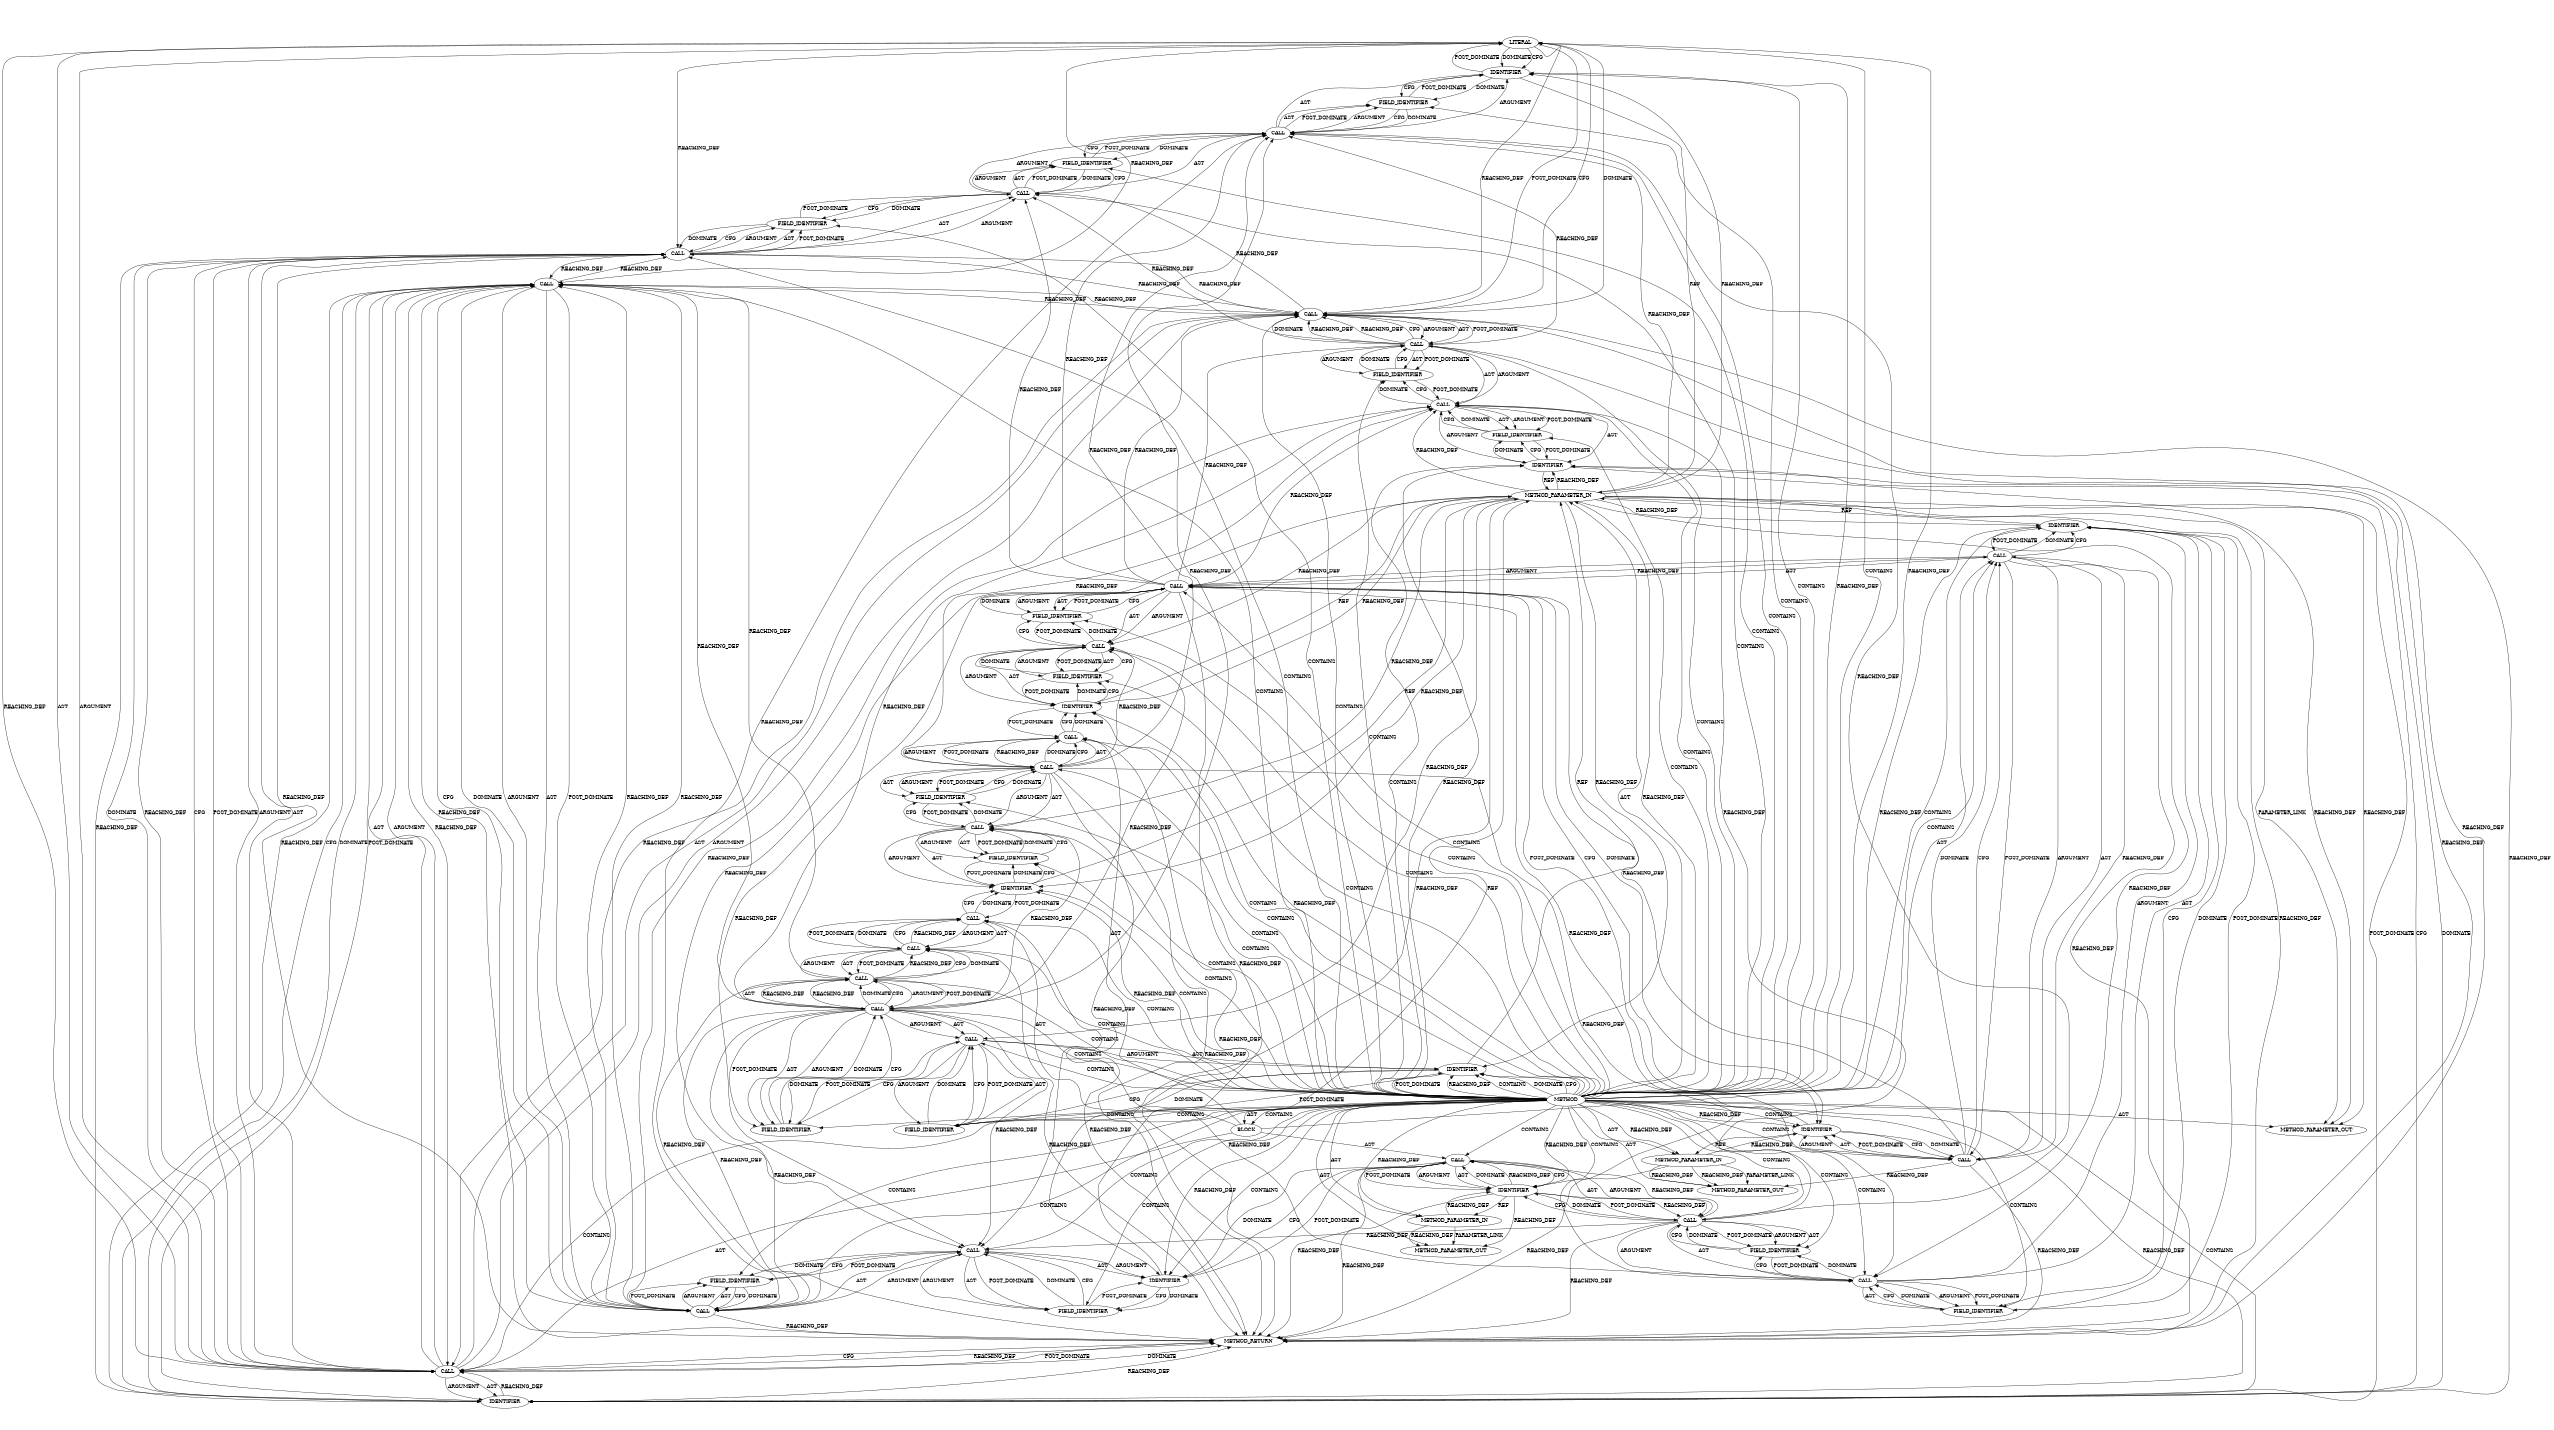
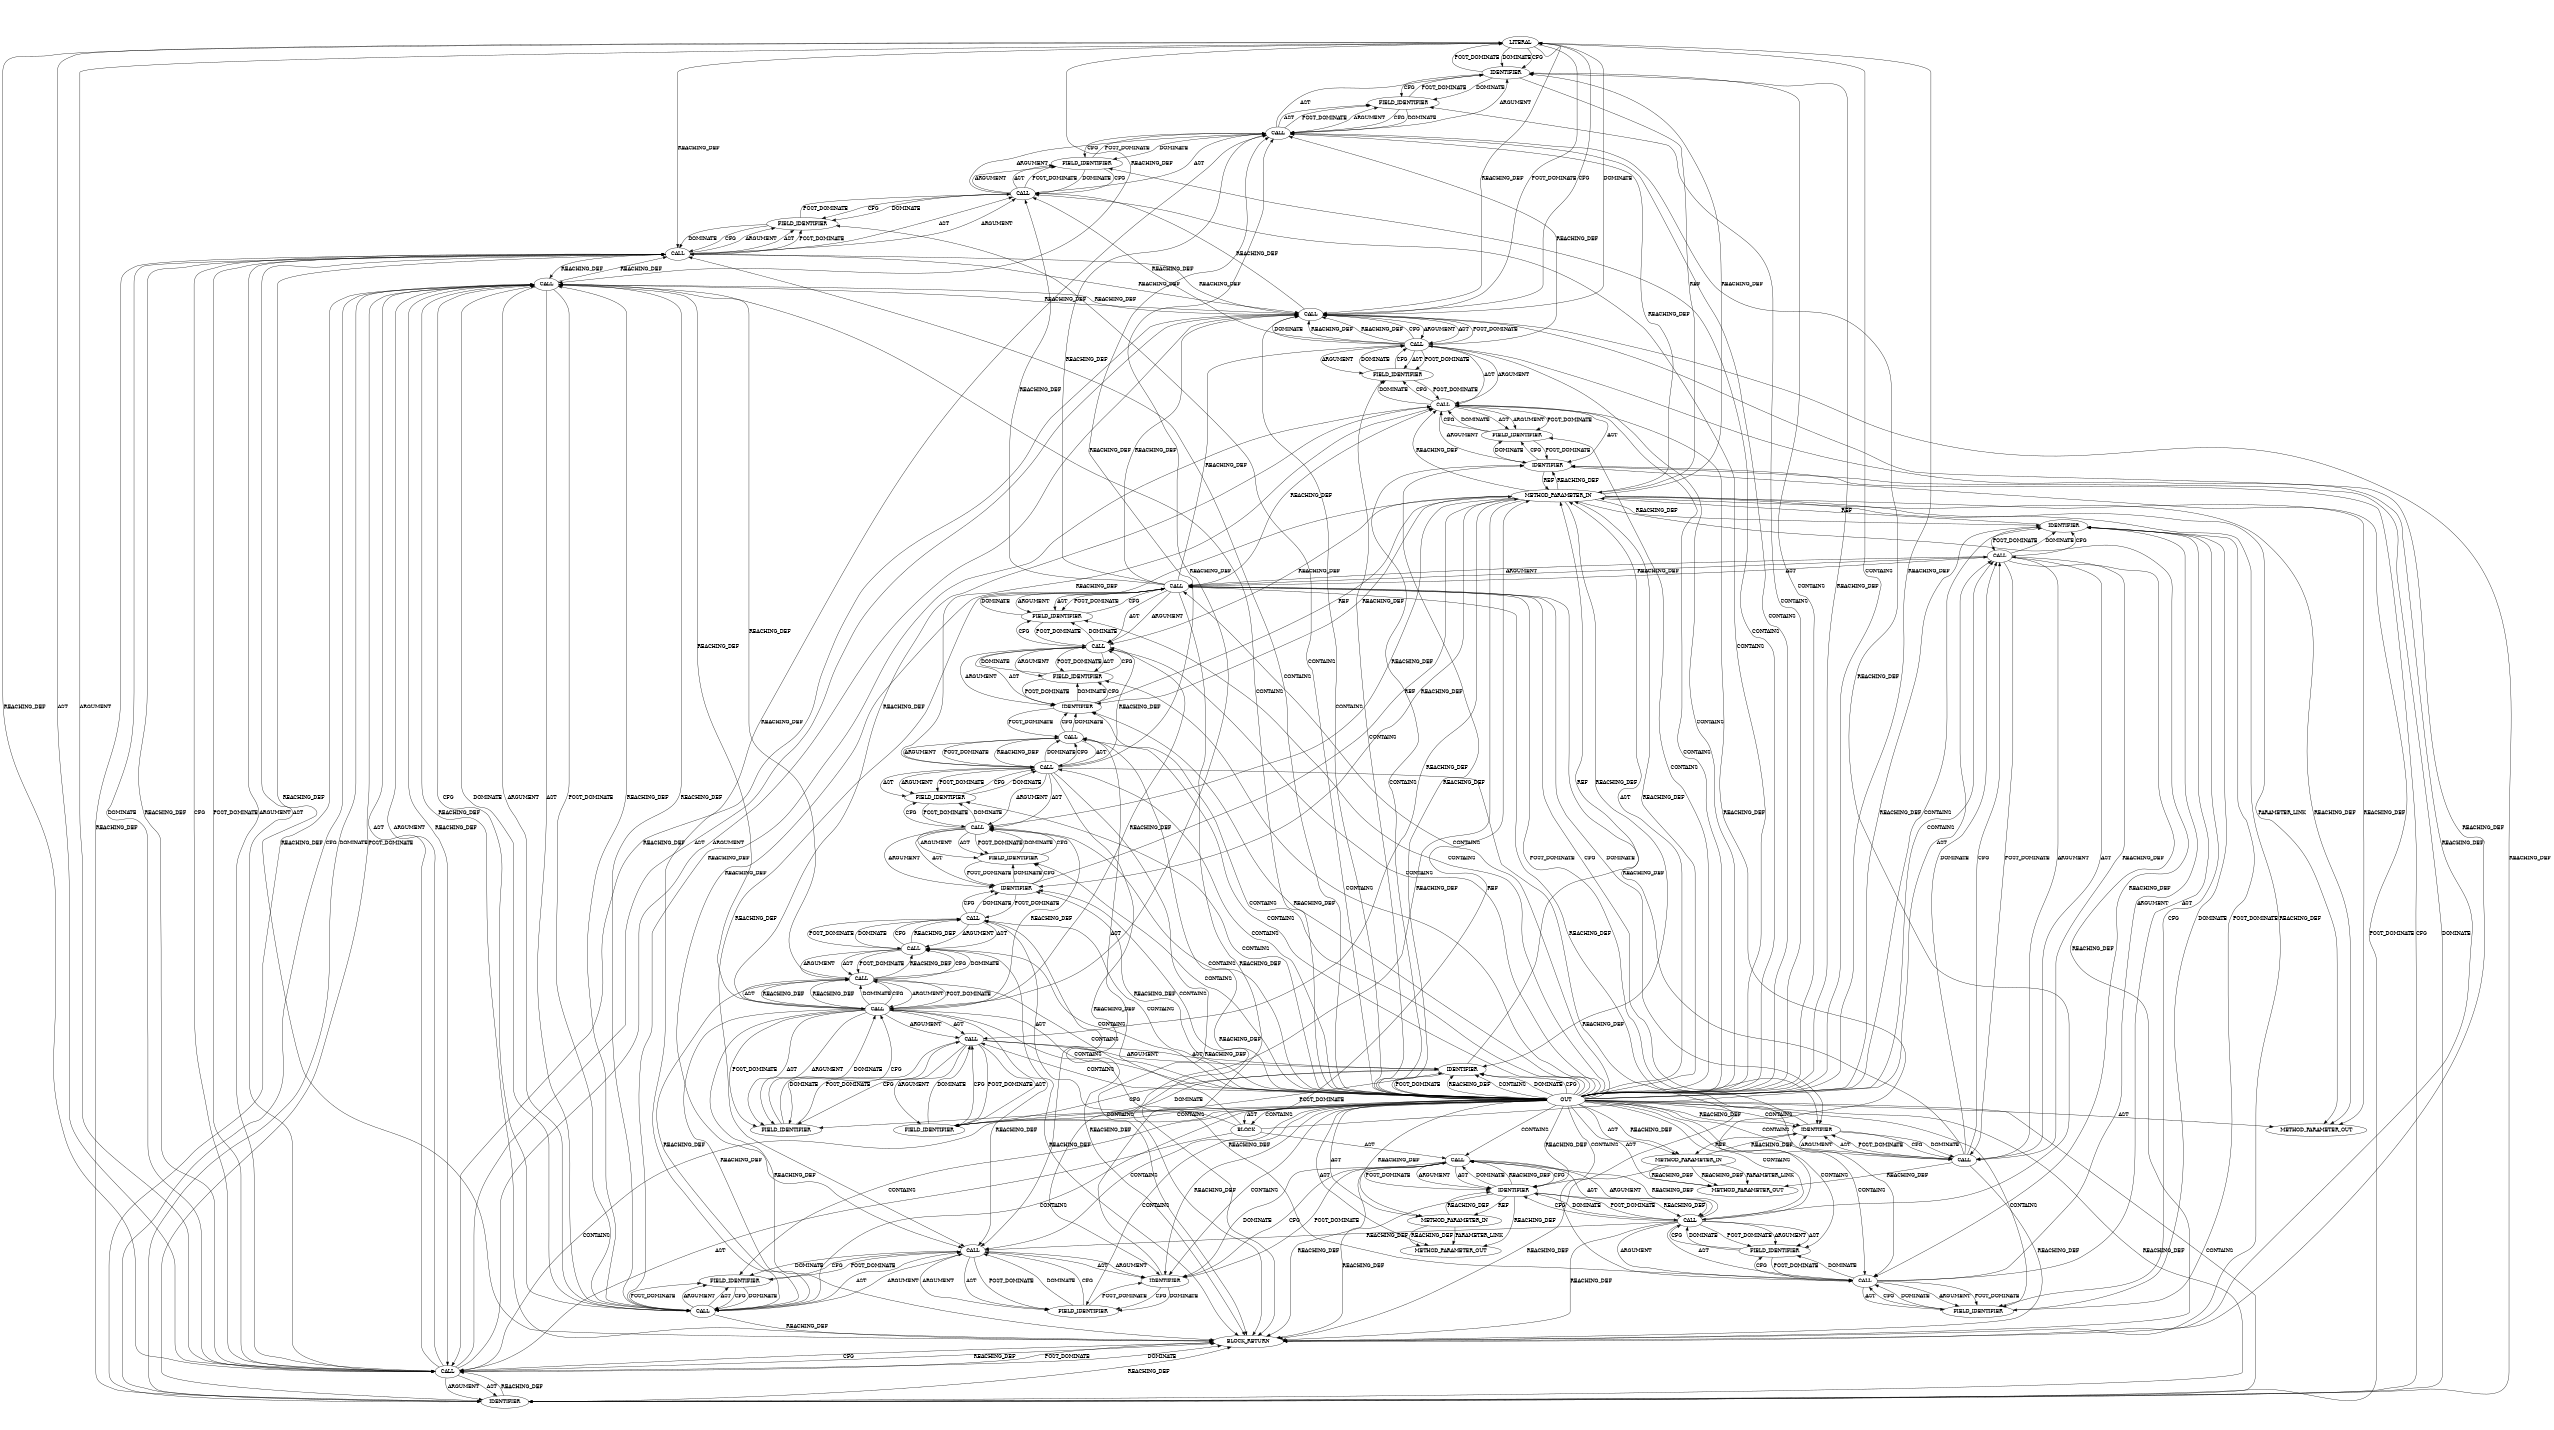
(1566, 1100) -> (1566, 1100)
(1248, 1342) -> (1248, 1342)
